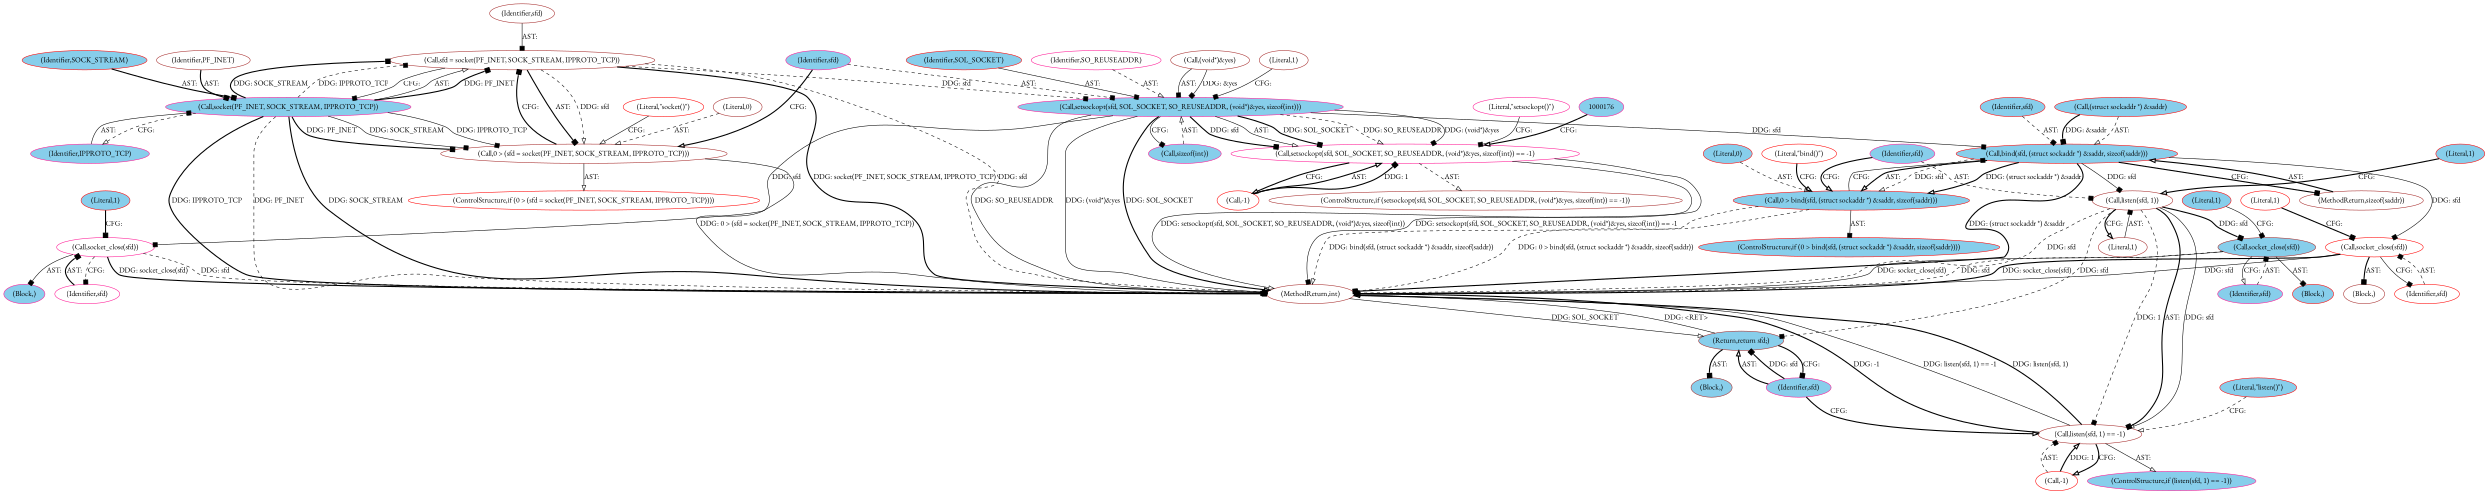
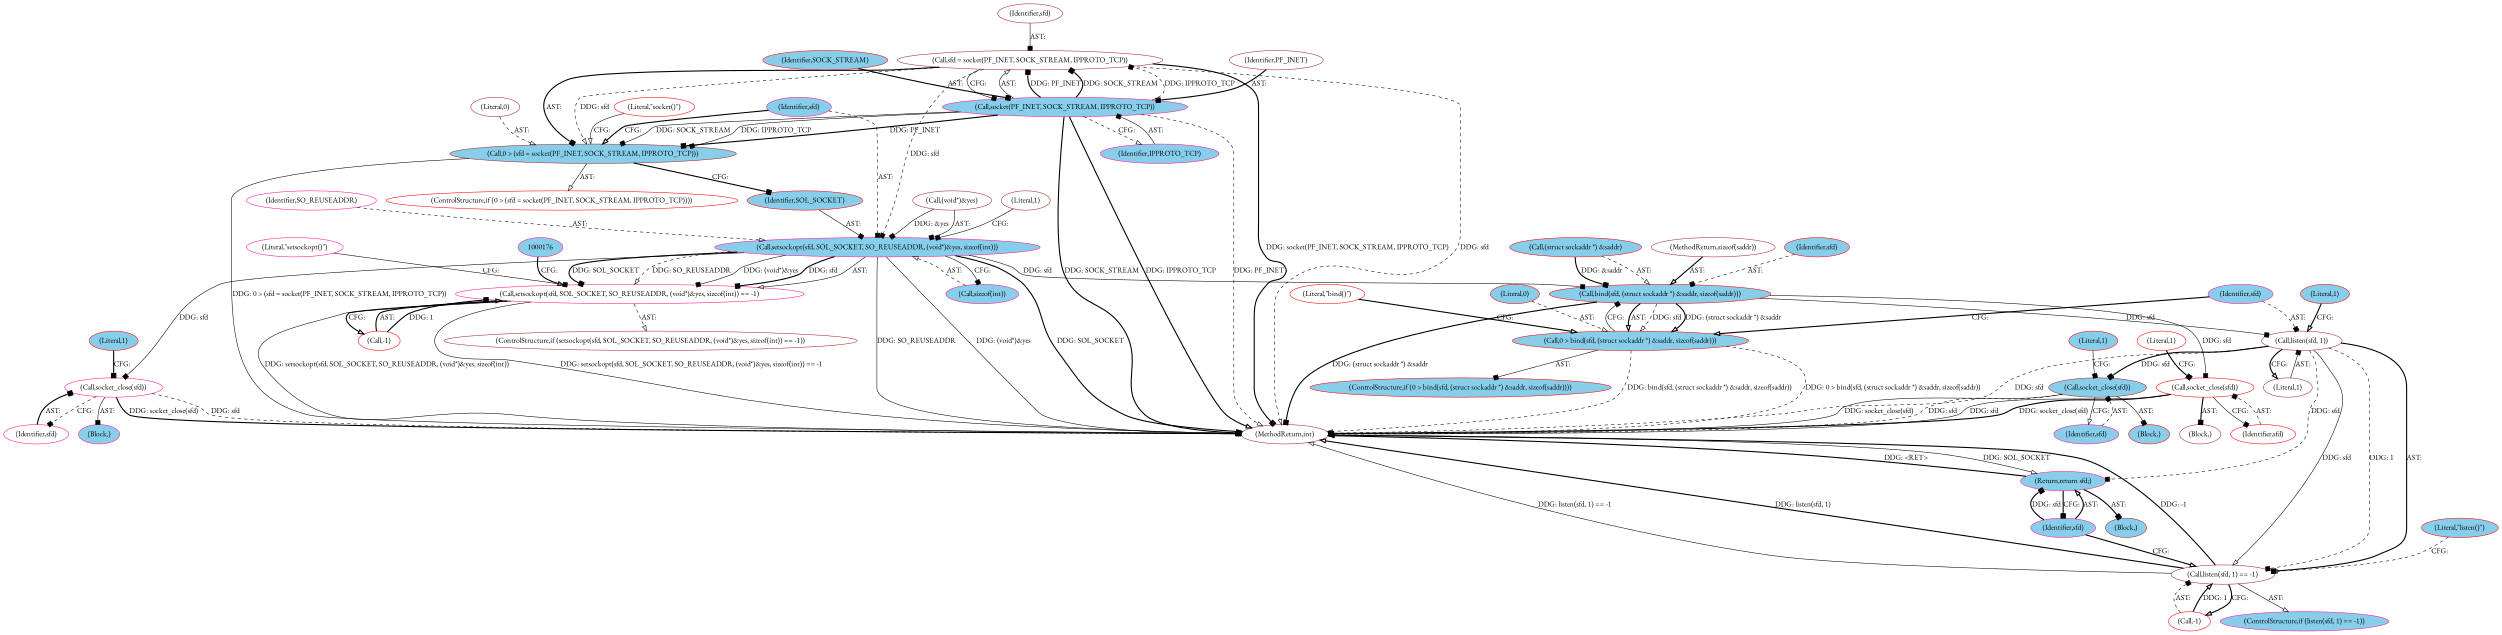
(523, 118) -> (700, 177)
(584, 154) -> (593, 154)
(2216, 177) -> none
(1539, 304) -> (1681, 448)
(1741, 341) -> (2063, 481)
